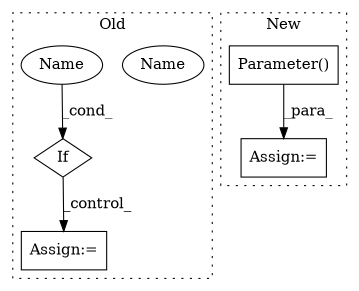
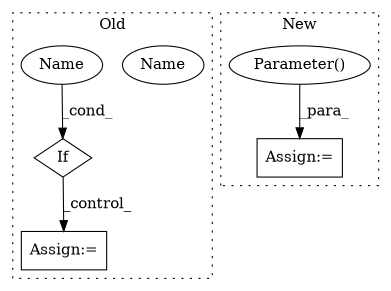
(284, 65) -> (300, 65)
